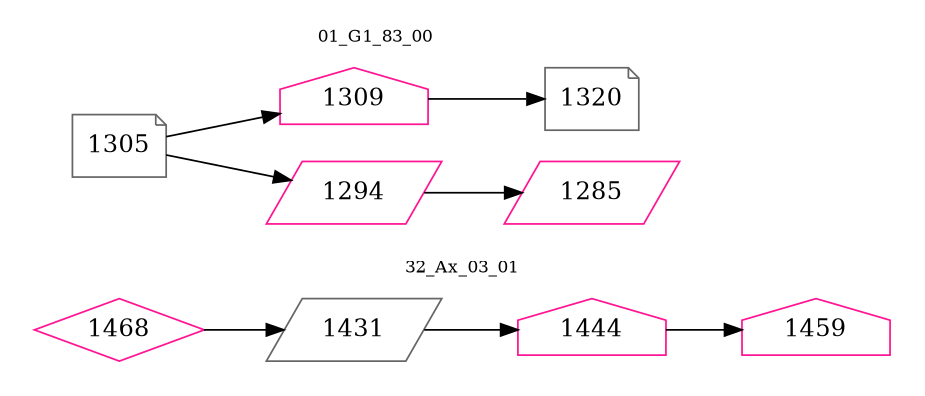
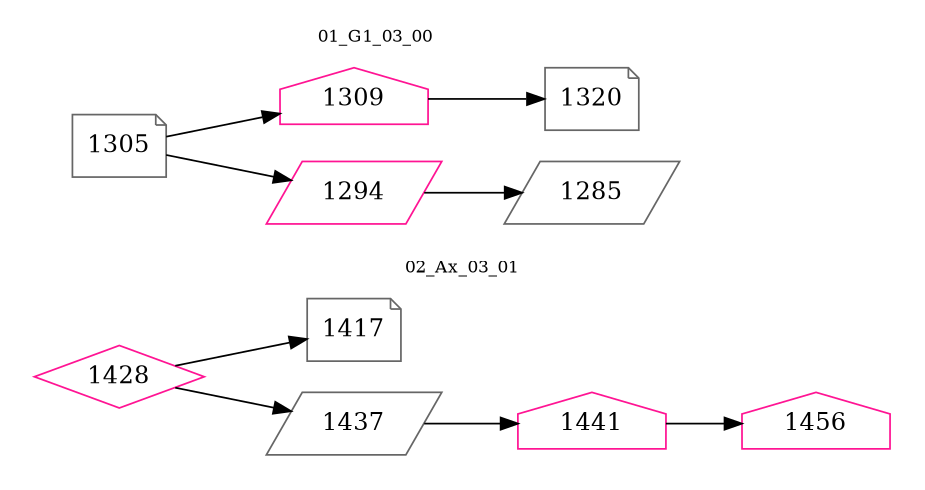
(376, 37) -> (376, 37)
(592, 193) -> (592, 193)
(462, 268) -> (462, 268)
(119, 330) -> (119, 377)
none -> (354, 330)
(354, 330) -> (354, 424)
(592, 330) -> (592, 424)
(816, 330) -> (816, 424)
